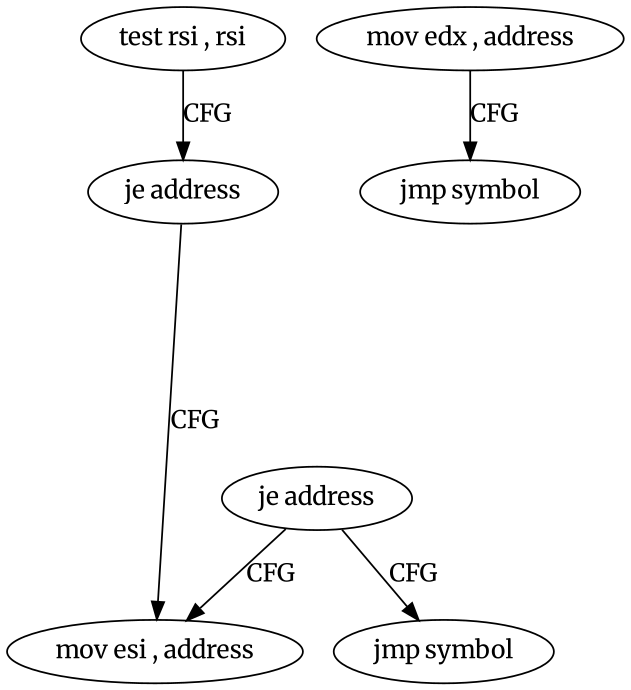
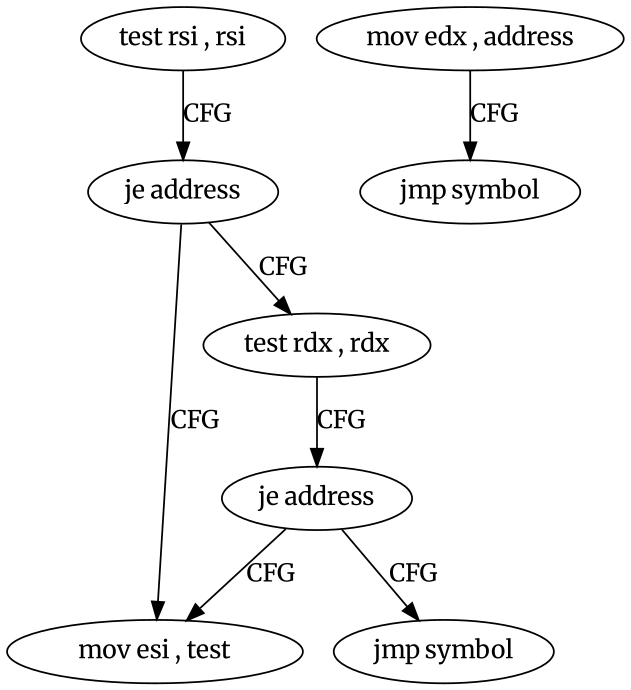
none -> (317, 345)
(155, 652) -> (155, 652)
